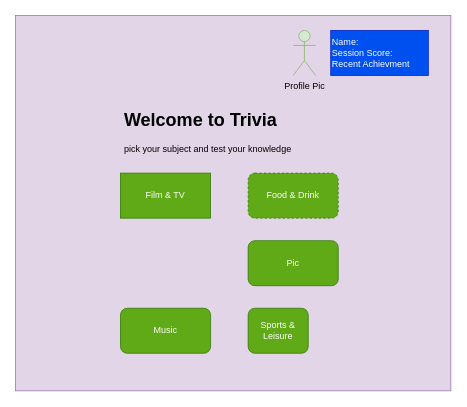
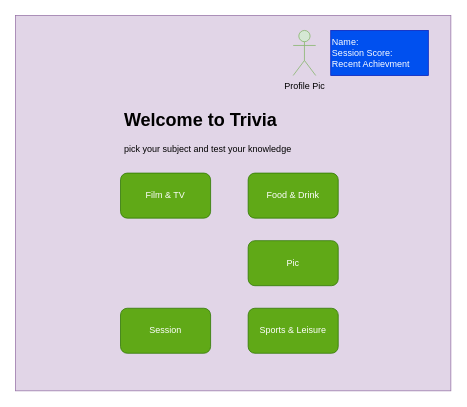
(165, 195) -> (165, 195)
(293, 195) -> (293, 195)
(165, 330) -> (165, 330)
(278, 330) -> (293, 330)
